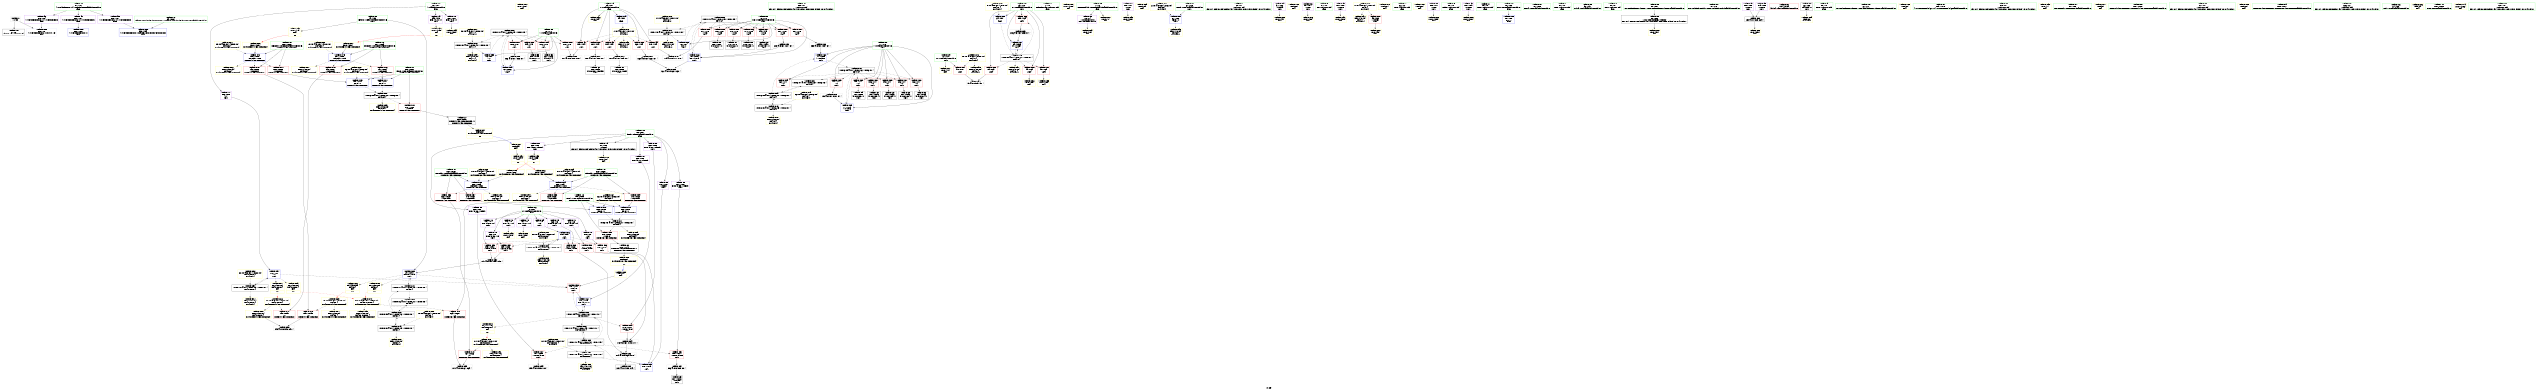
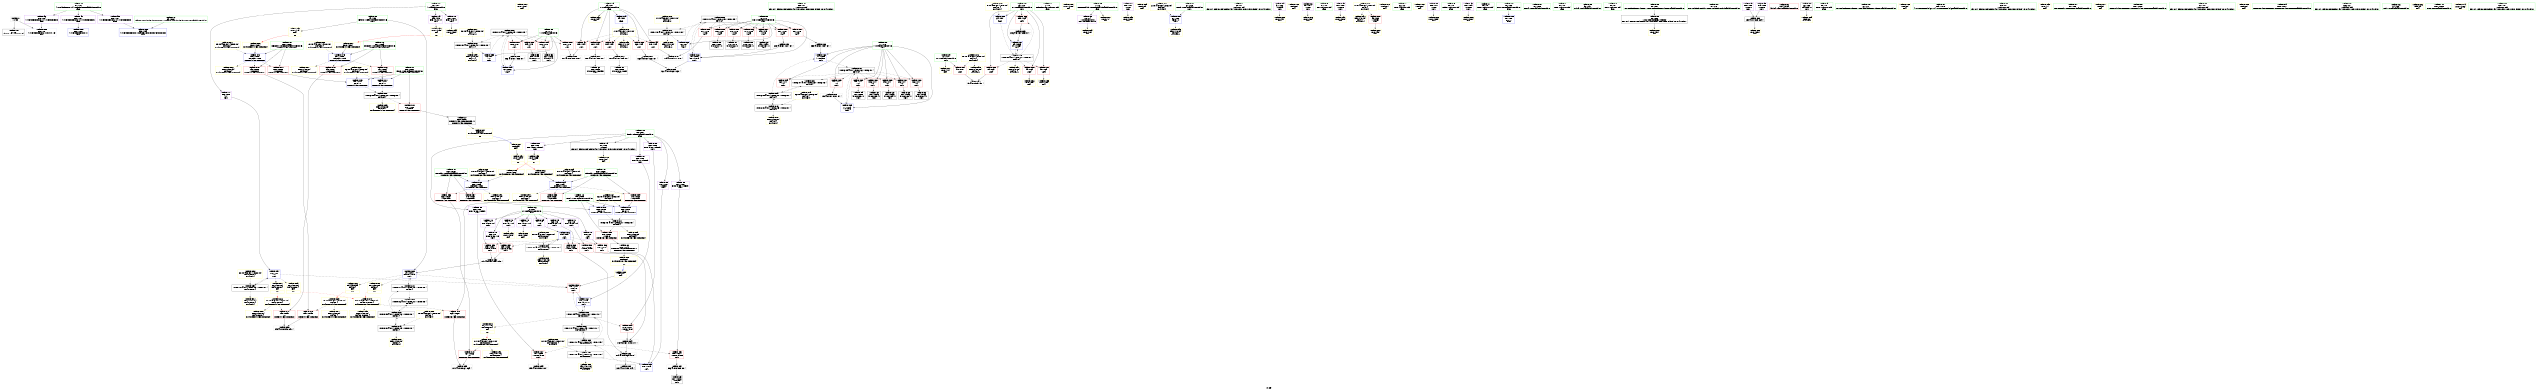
(476, 188) -> (476, 188)
(272, 322) -> (284, 322)
